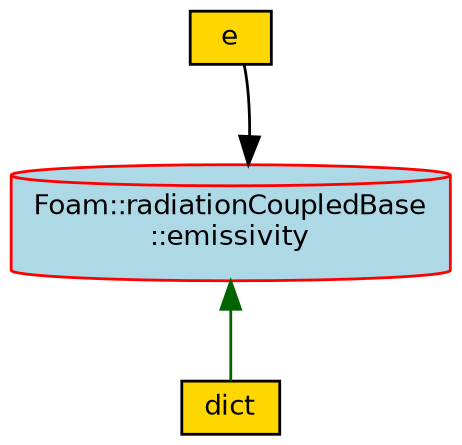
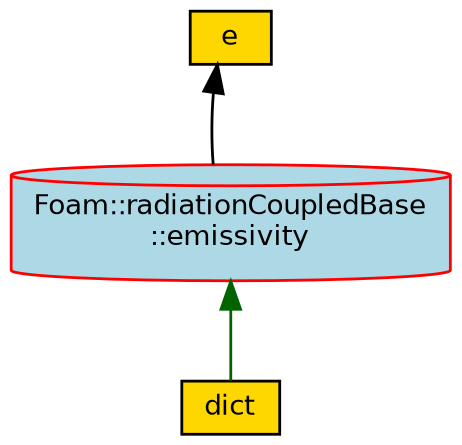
(249, 100) -> (212, 129)
